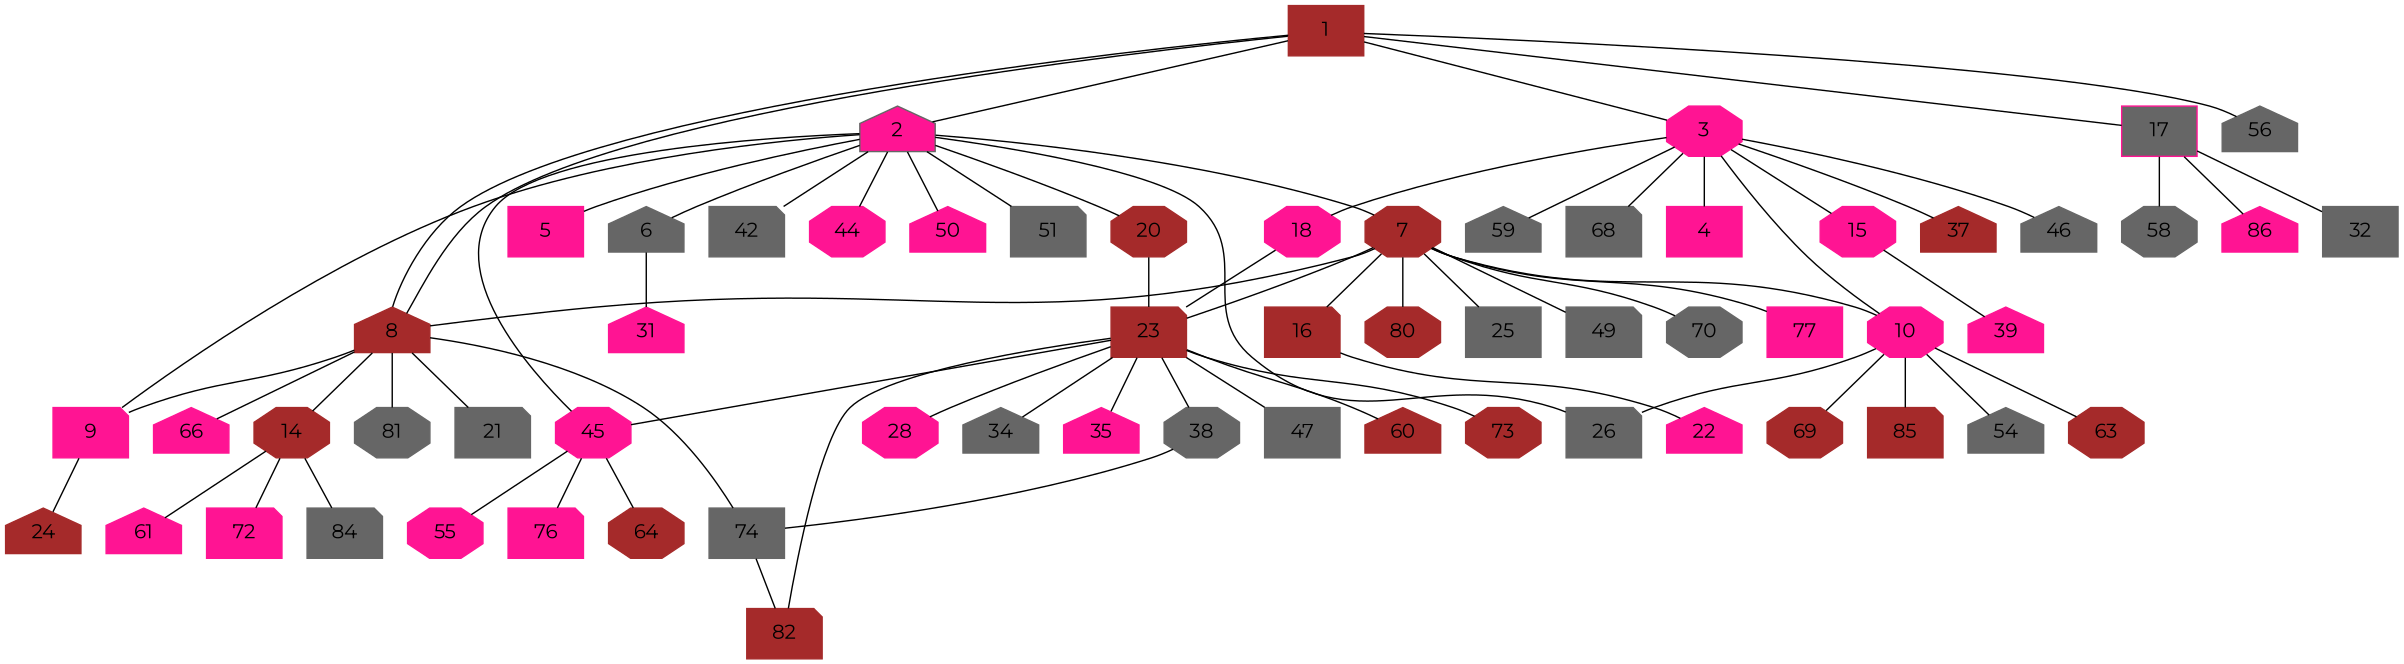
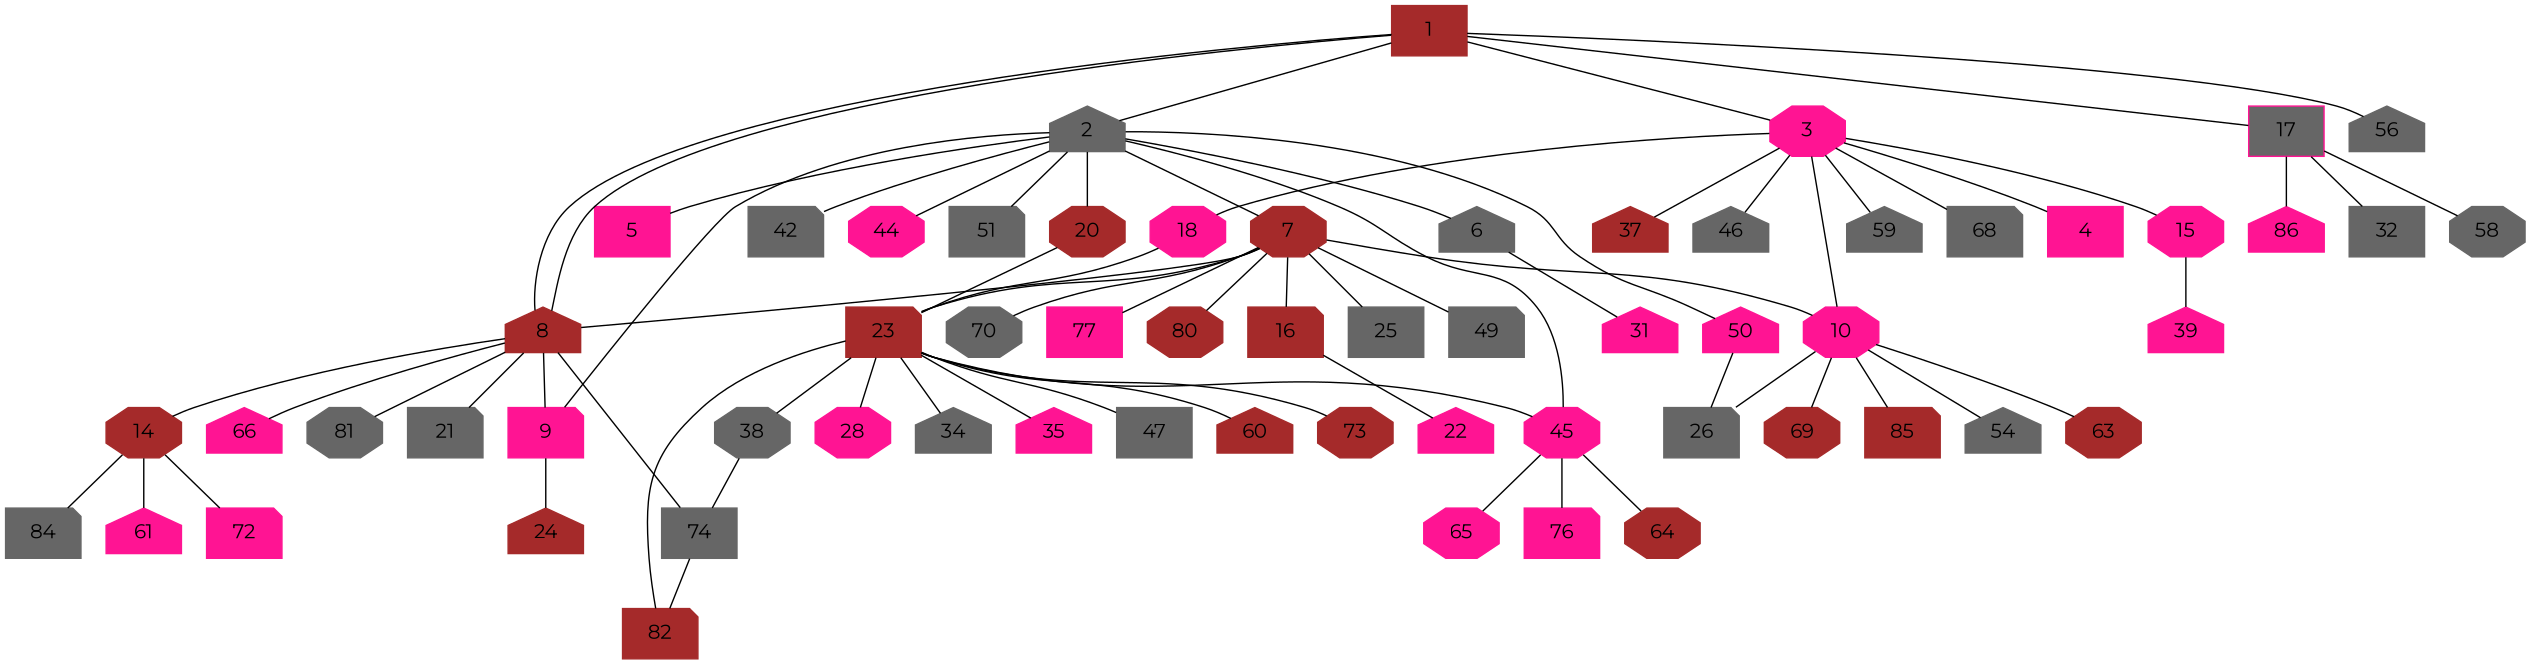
(898, 131) -> (1087, 131)
(1231, 327) -> (1722, 380)
(445, 533) -> (1461, 533)
